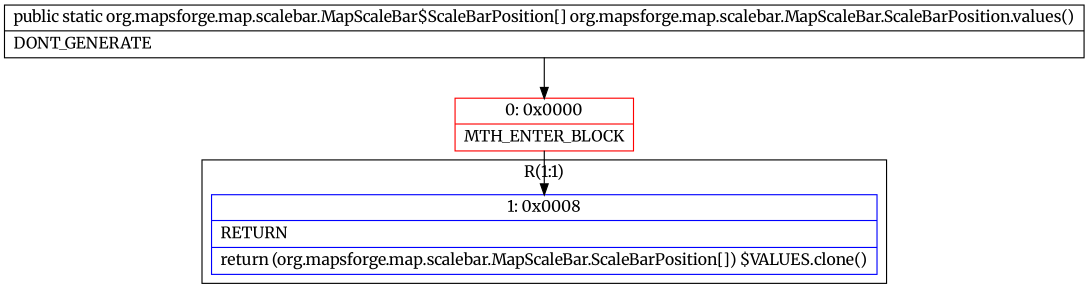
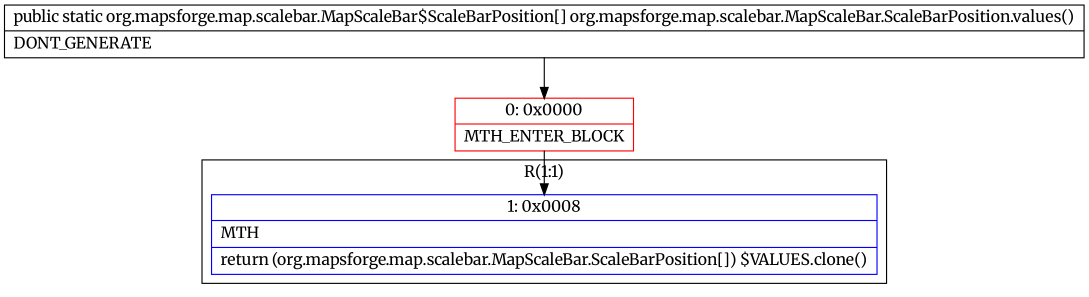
(254, 233) -> (240, 233)
